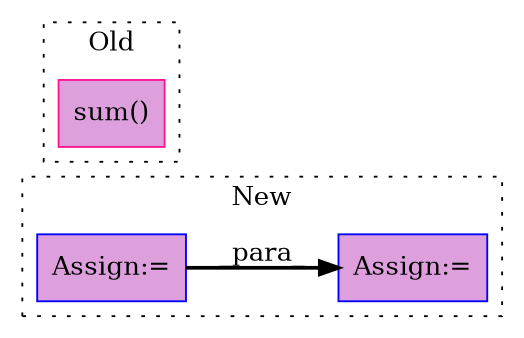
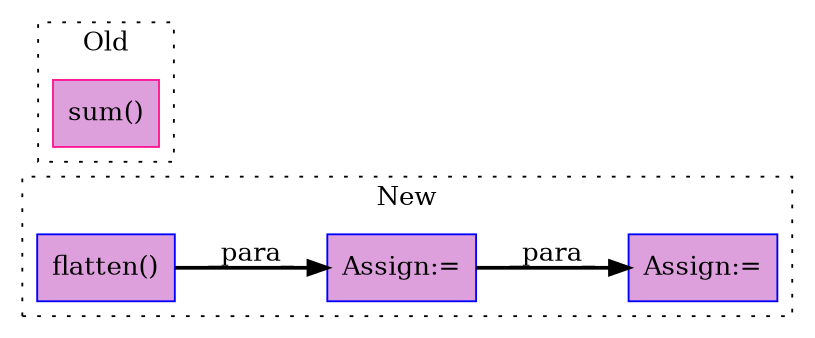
none -> (106, 268)
